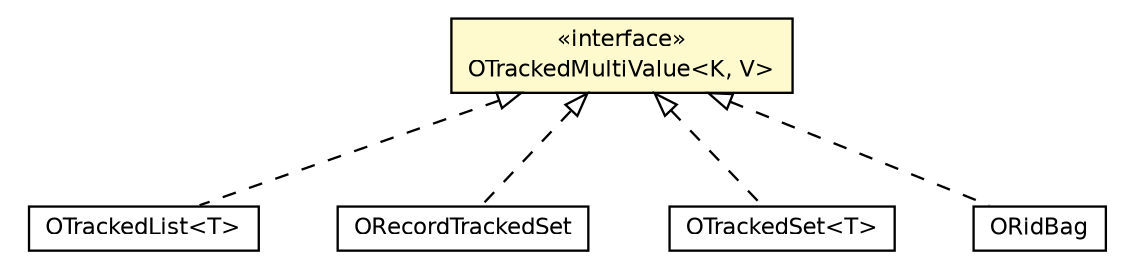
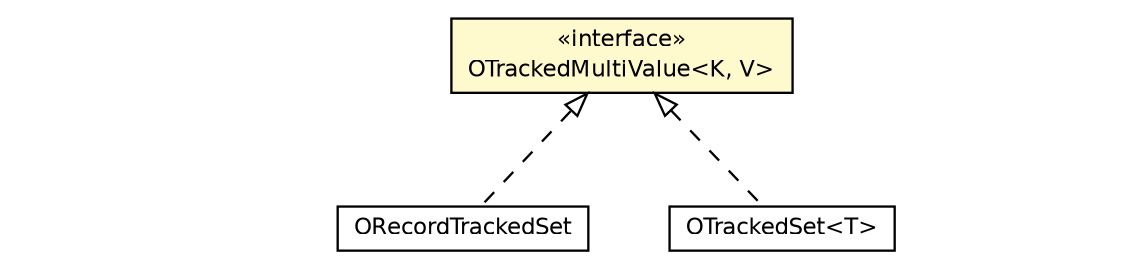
(143, 227) -> none
(1039, 227) -> none
